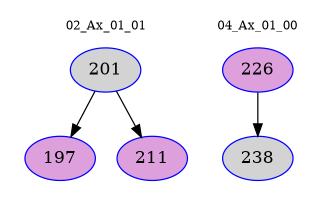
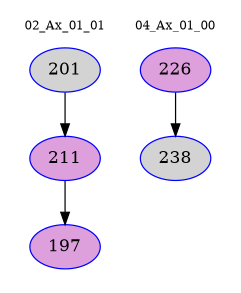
(86, 108) -> (65, 197)
